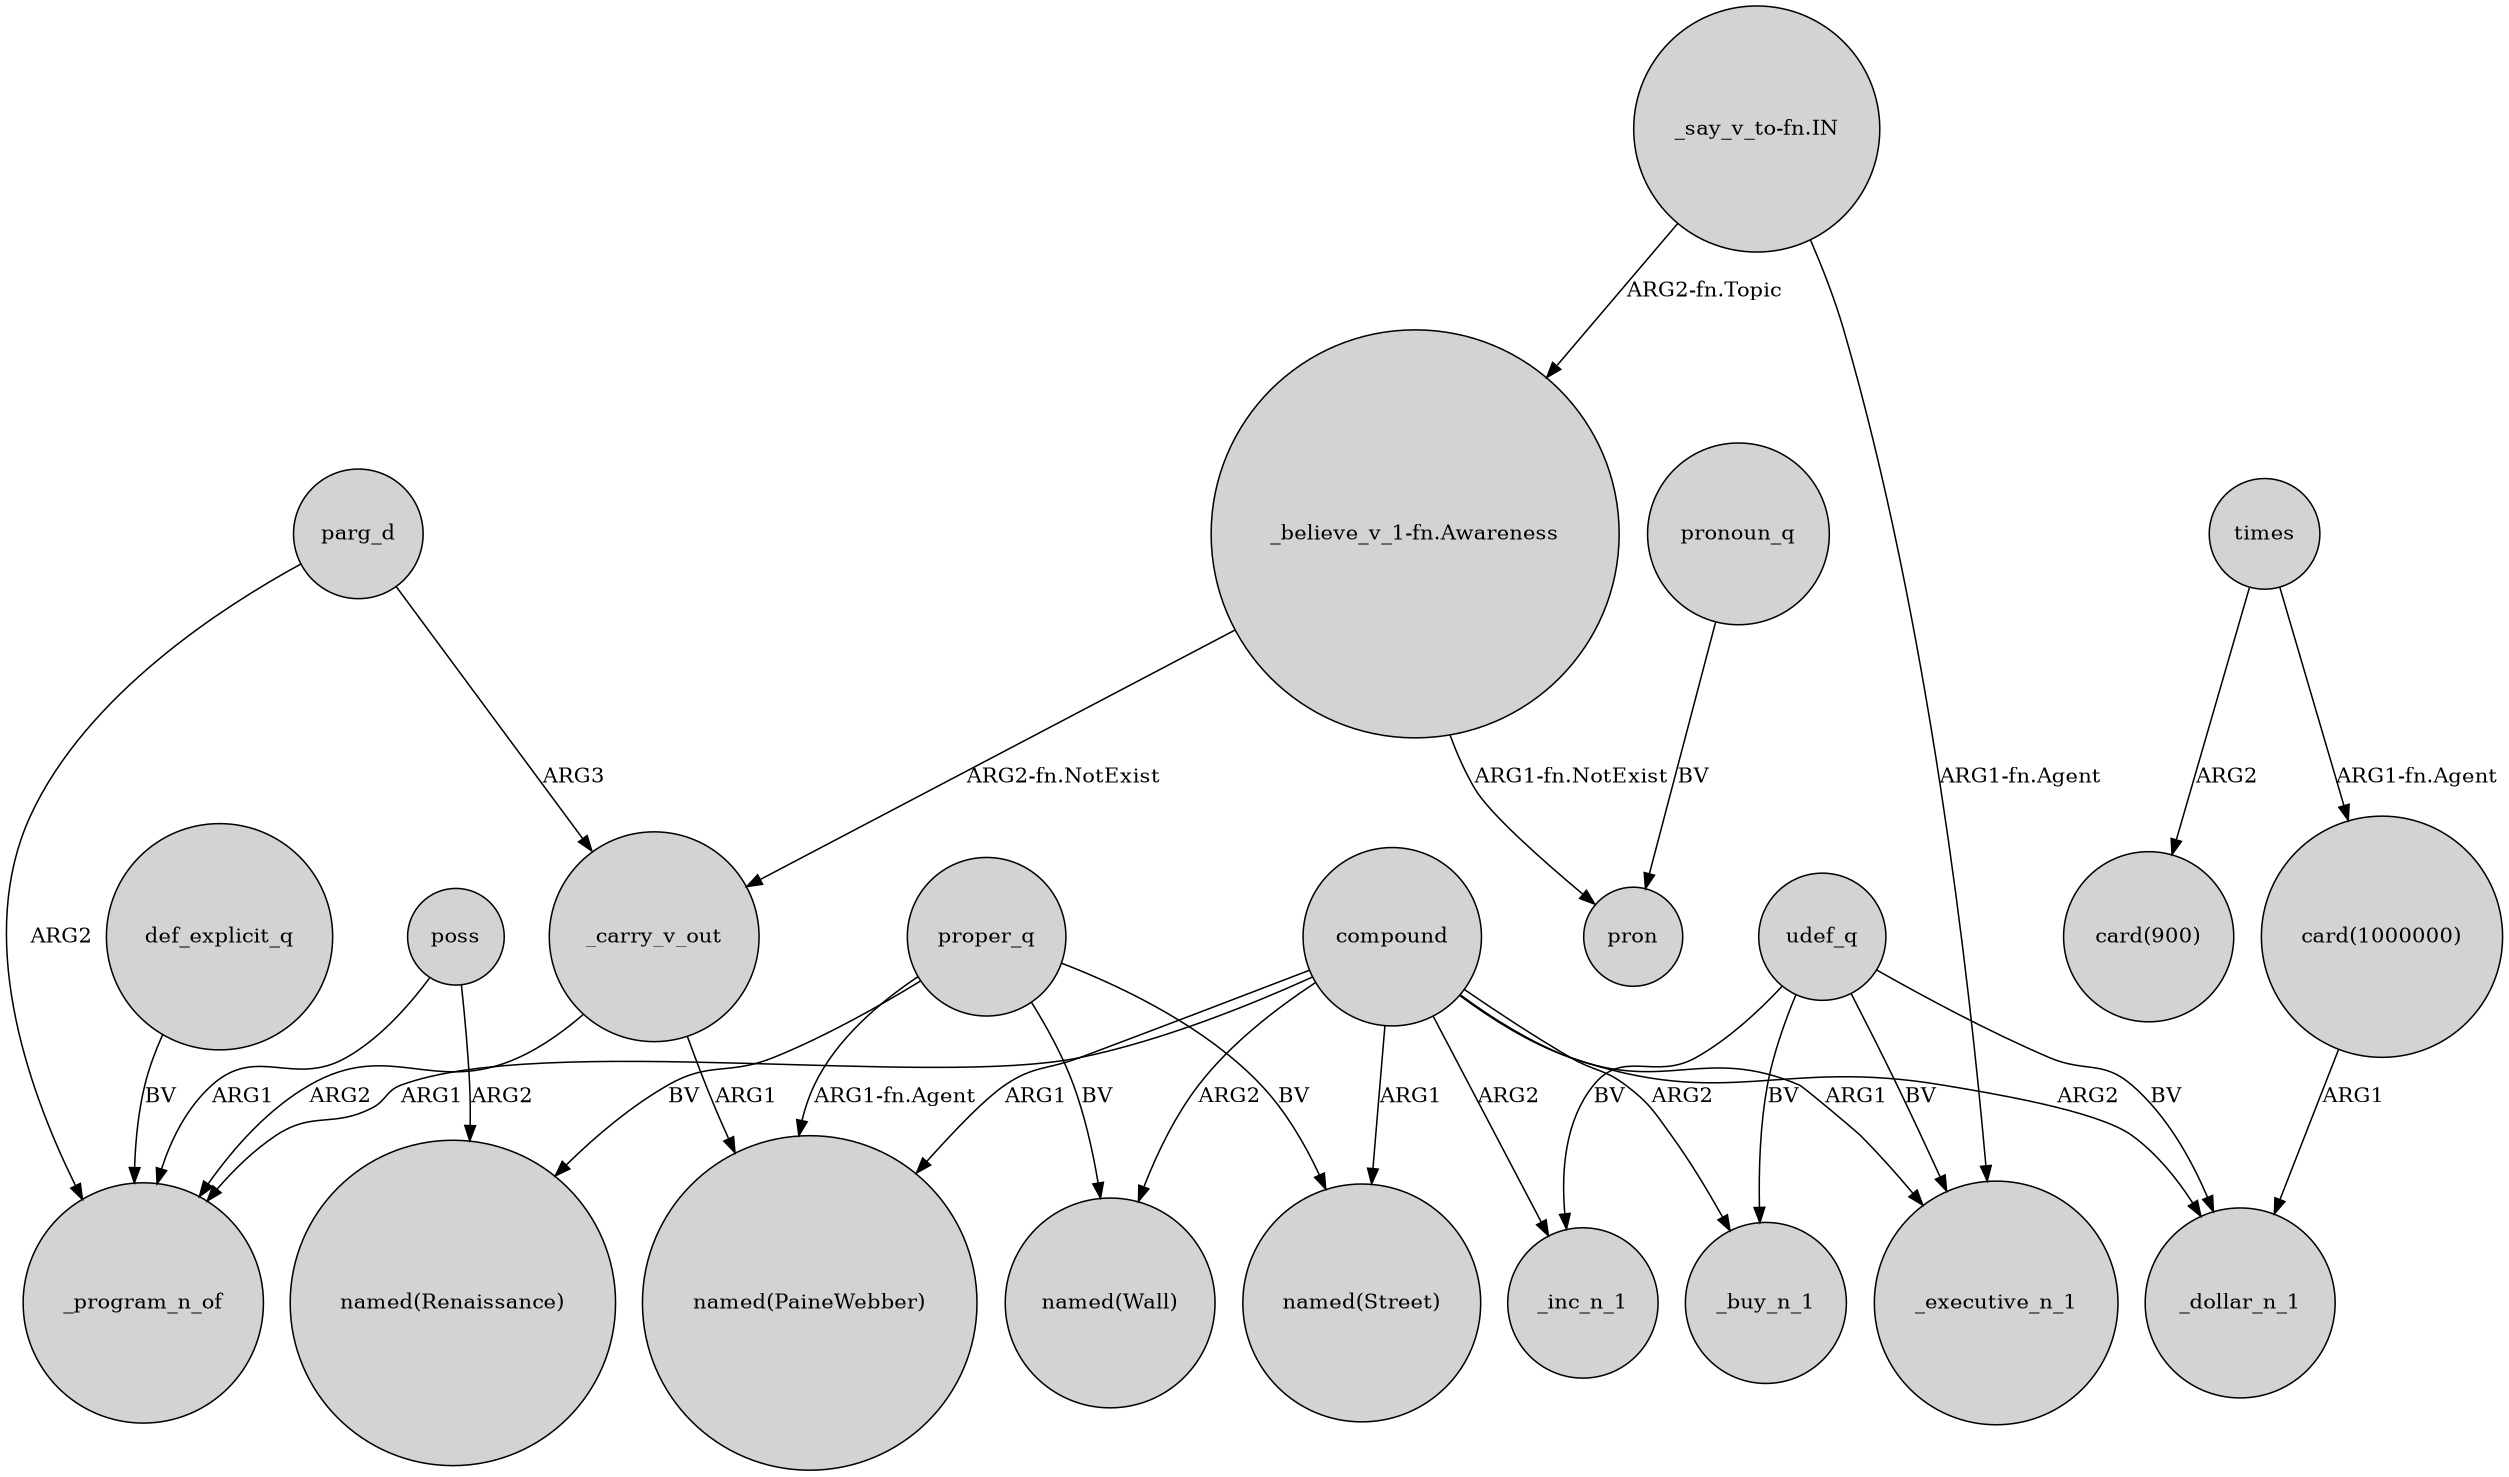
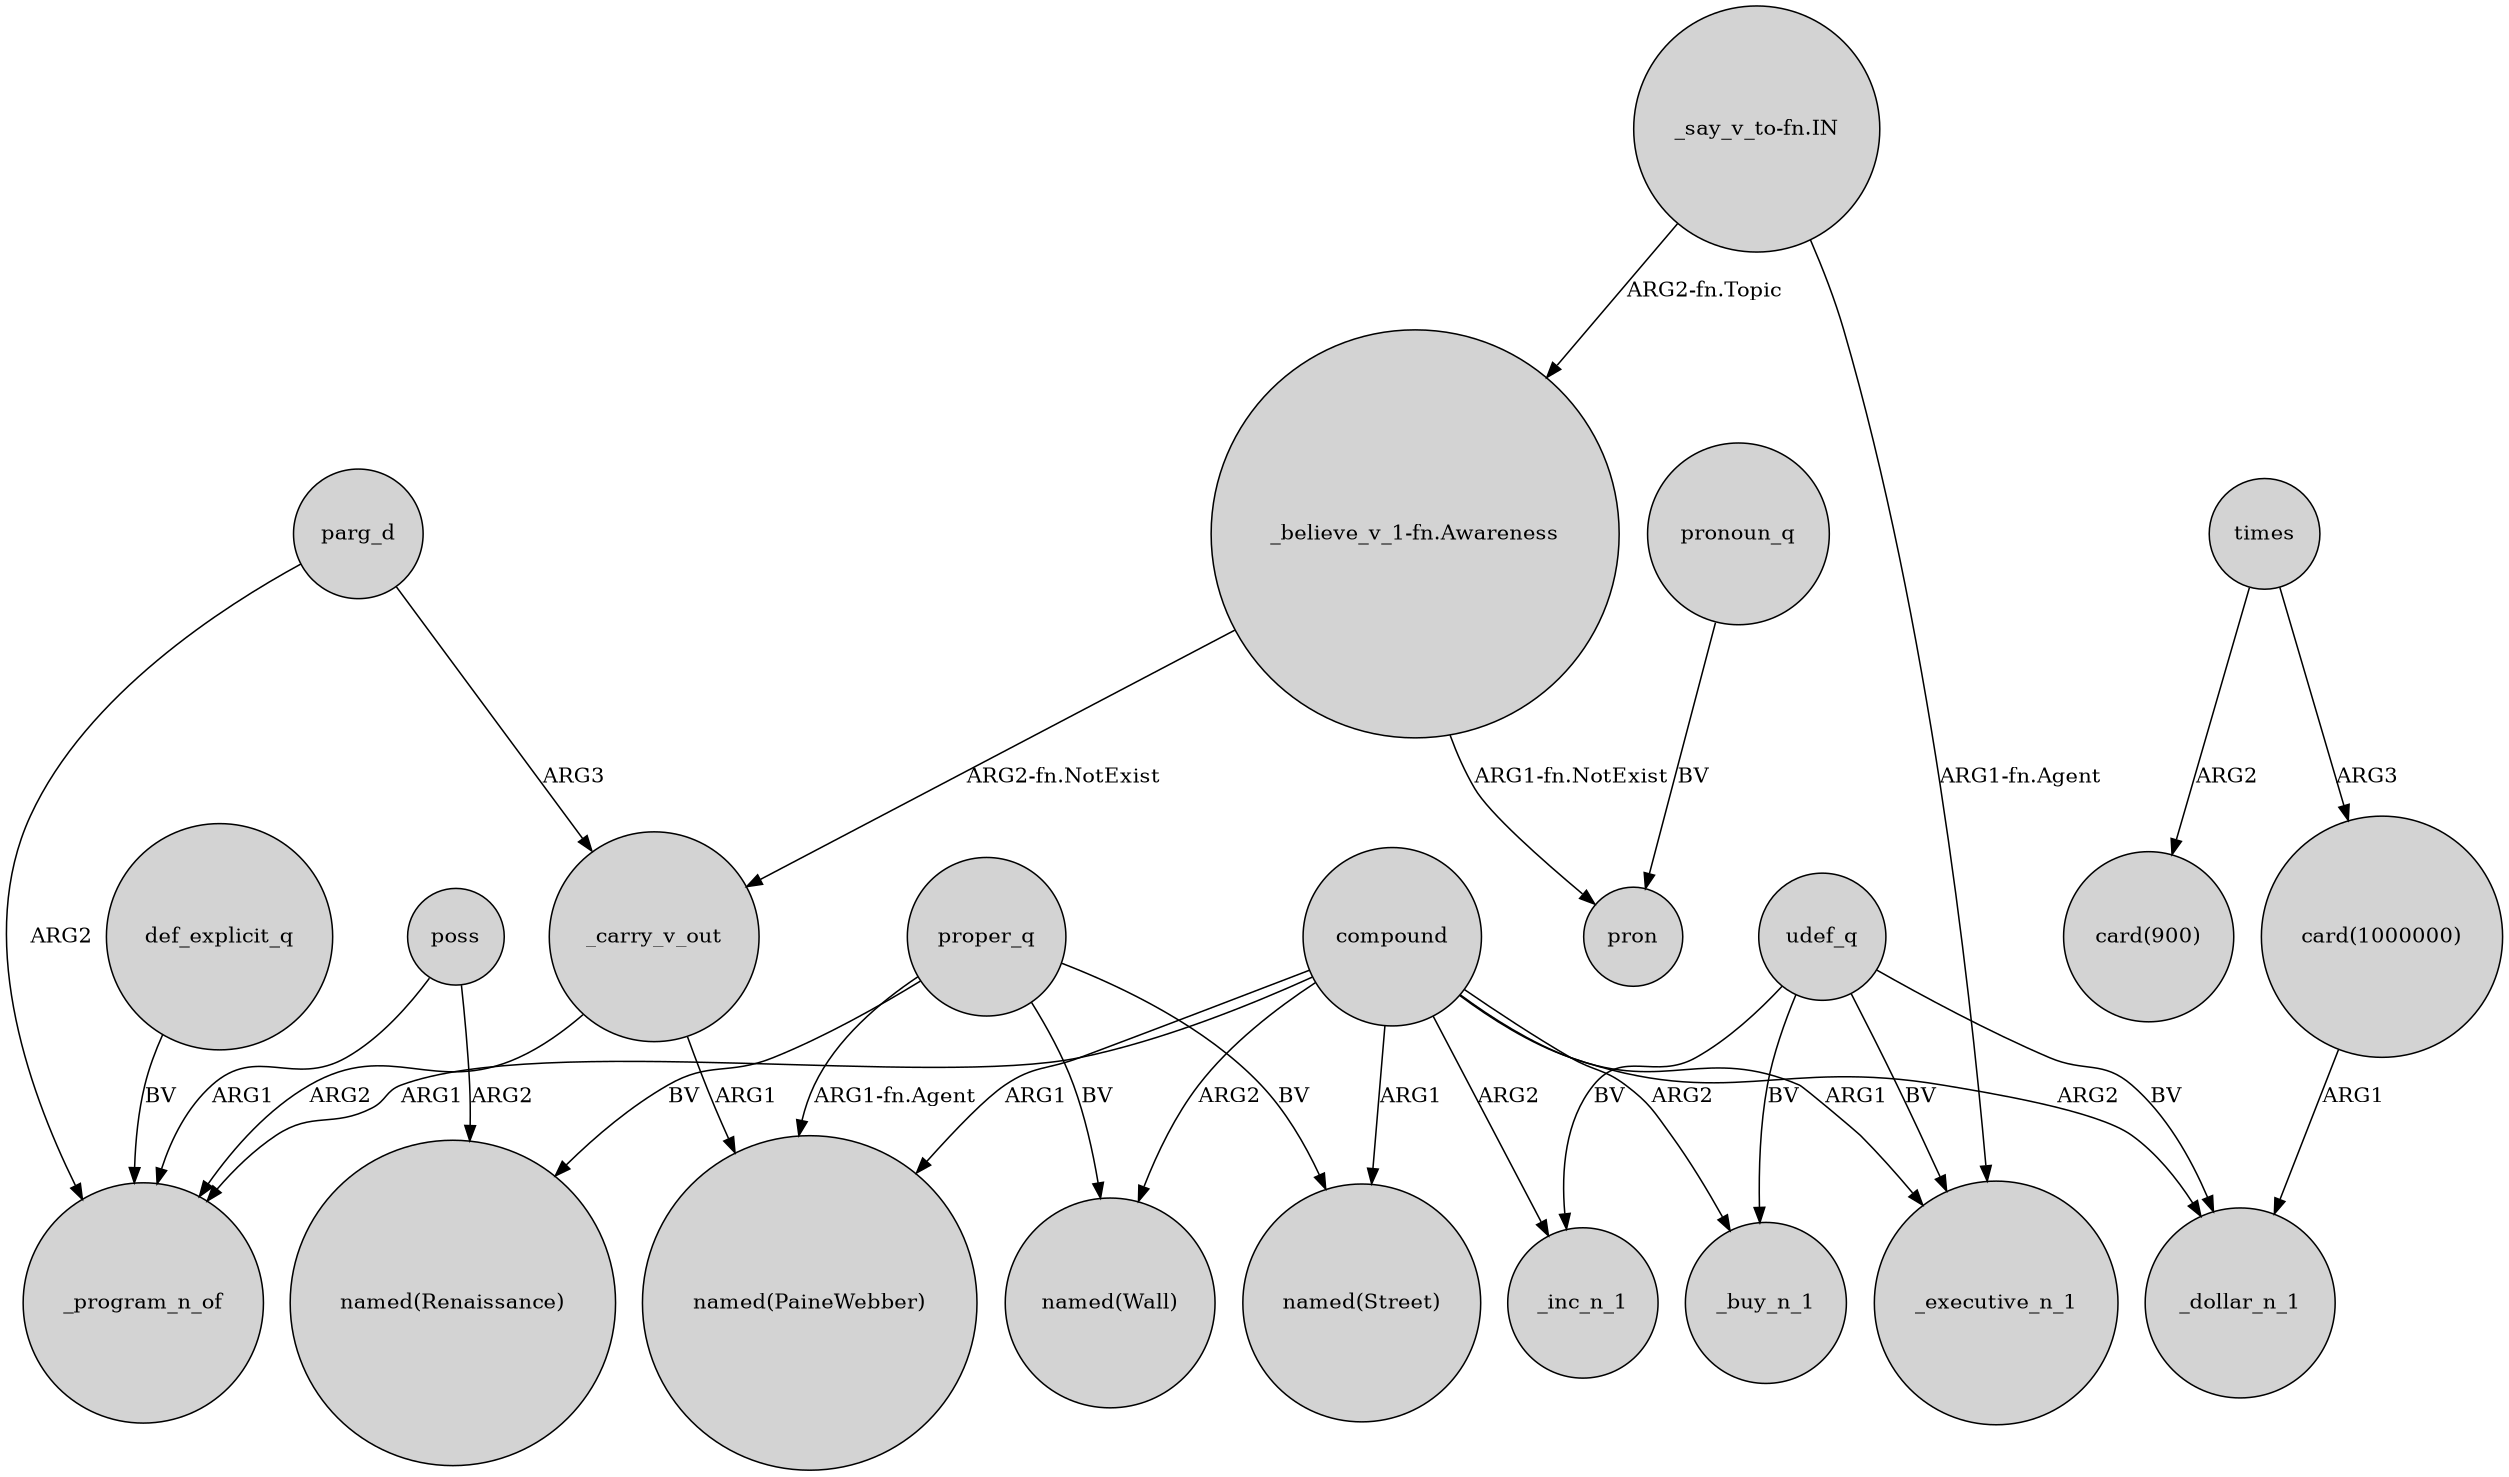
(2417, 777) -> (2368, 777)
